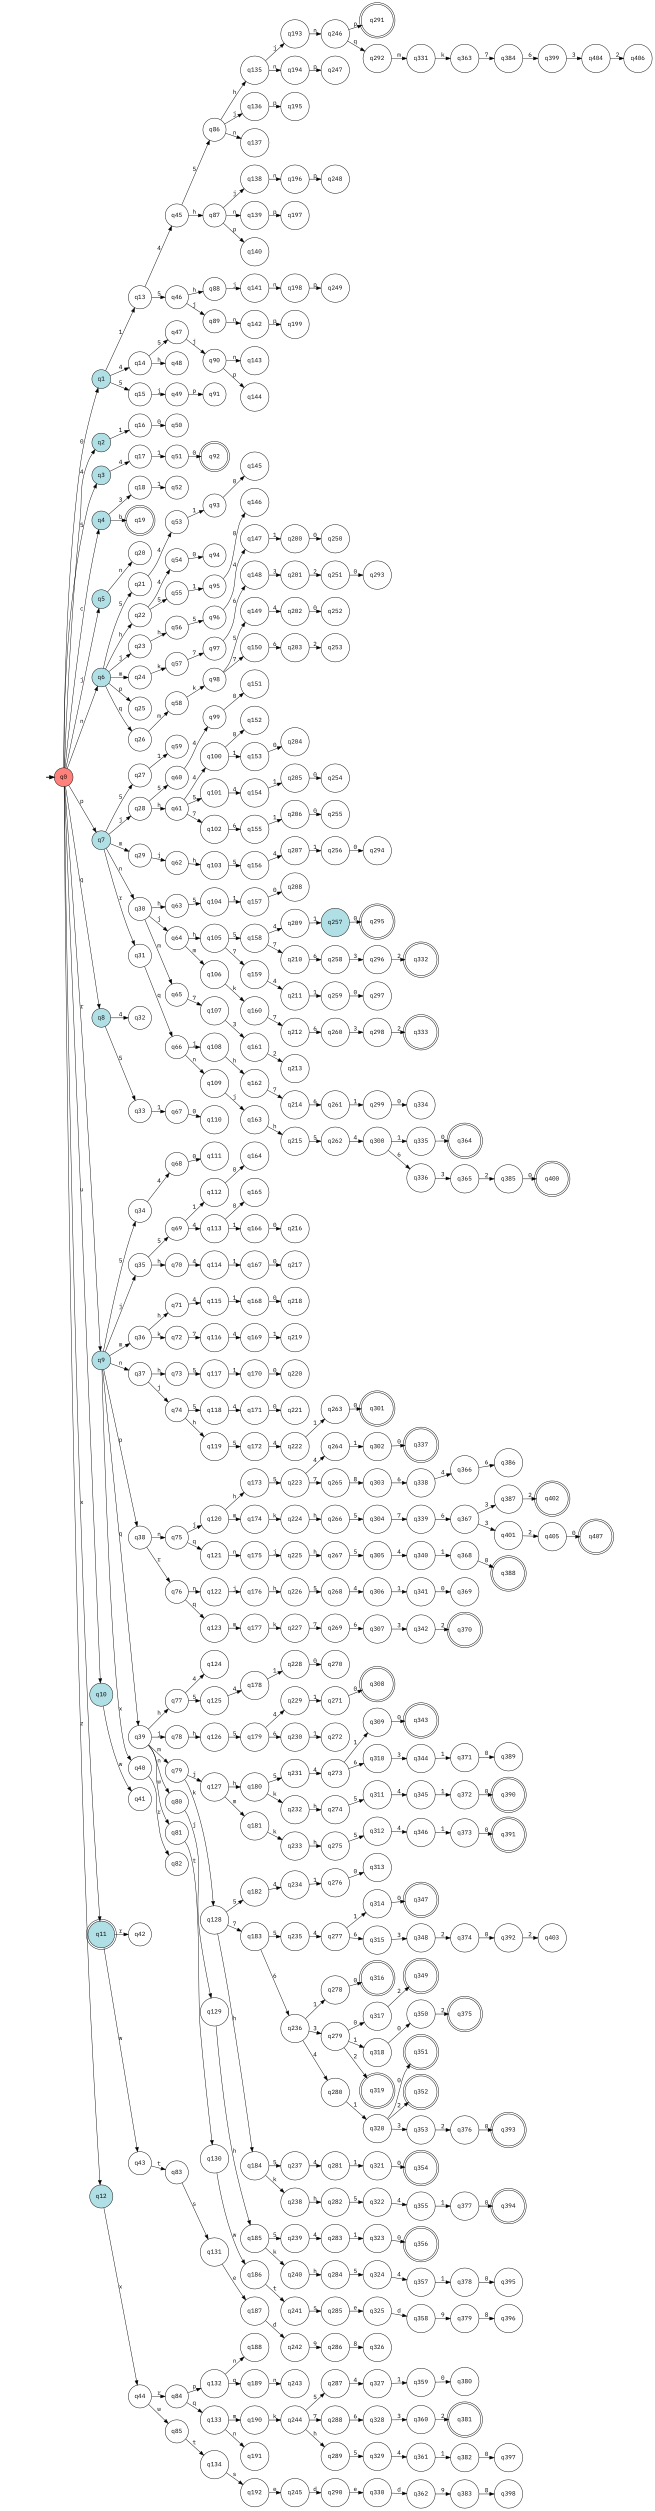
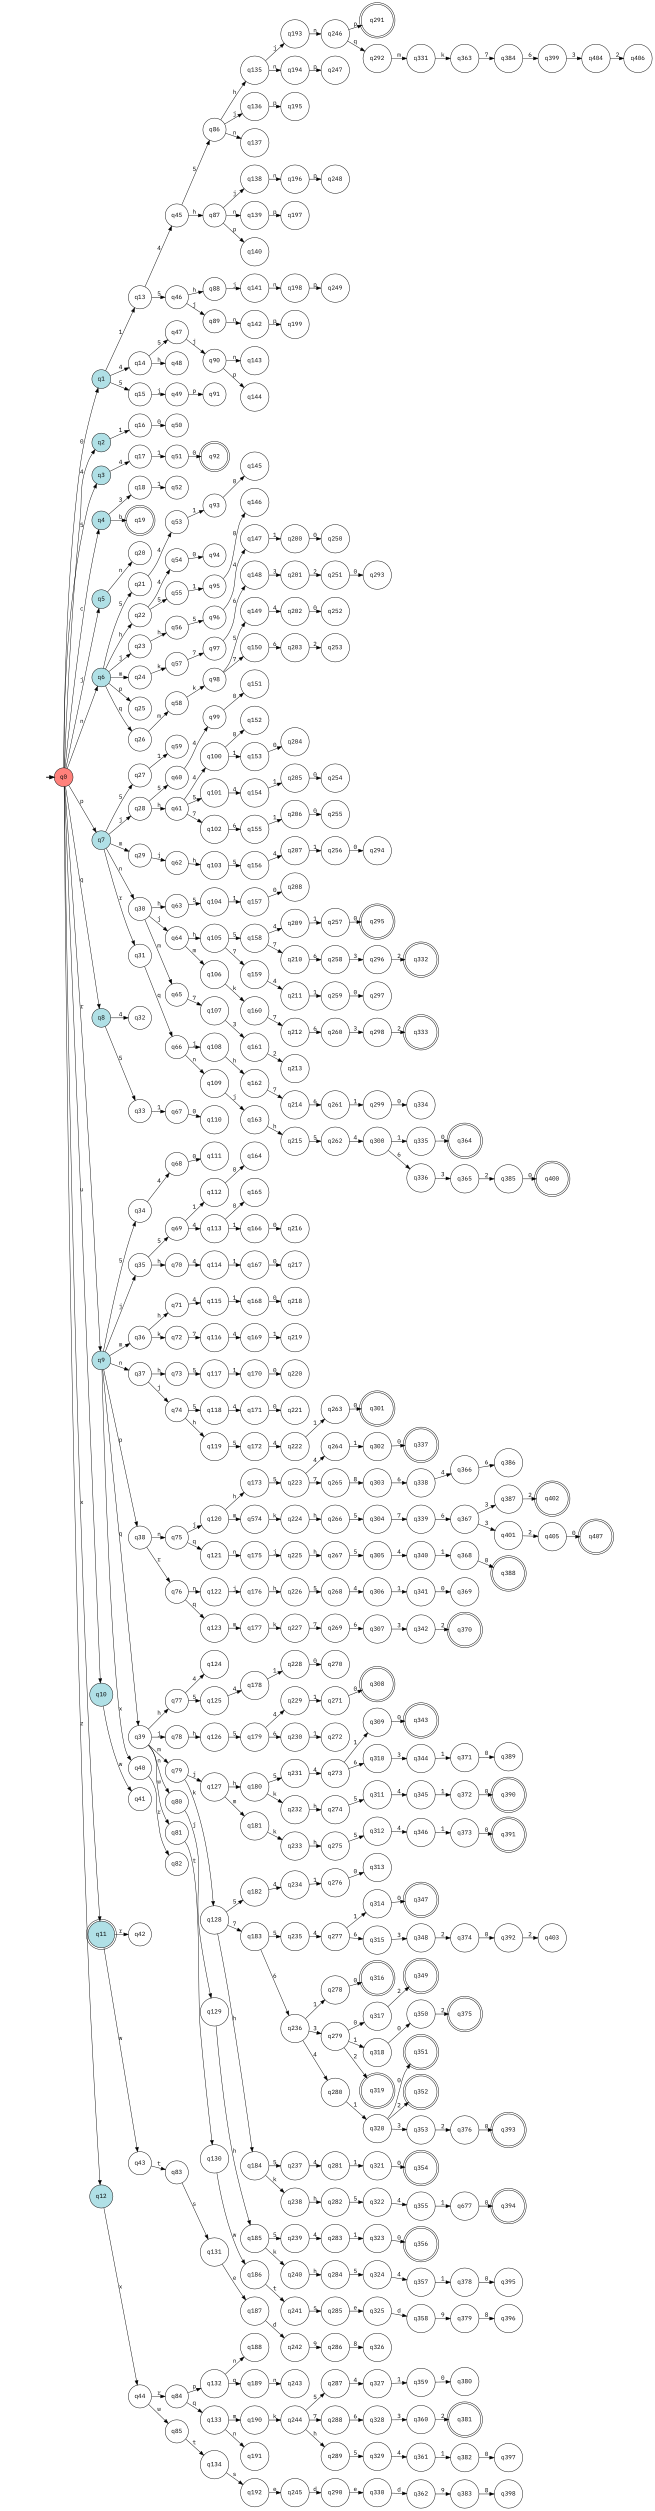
(335, 922) -> (335, 922)
(255, 1519) -> (255, 1519)
(465, 2206) -> (465, 2206)
